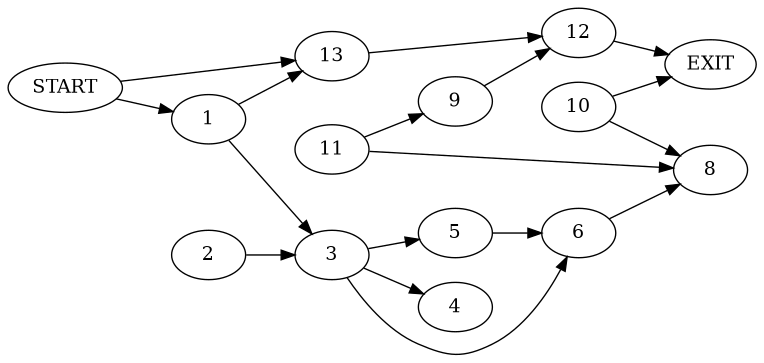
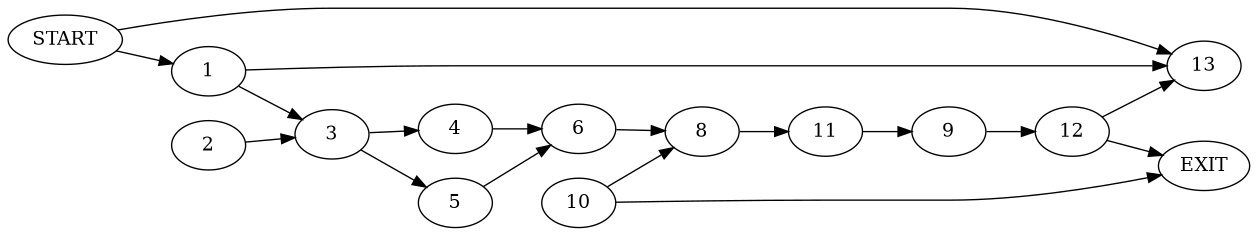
(448, 45) -> (1132, 102)
(514, 159) -> (757, 132)
(458, 354) -> (510, 129)
